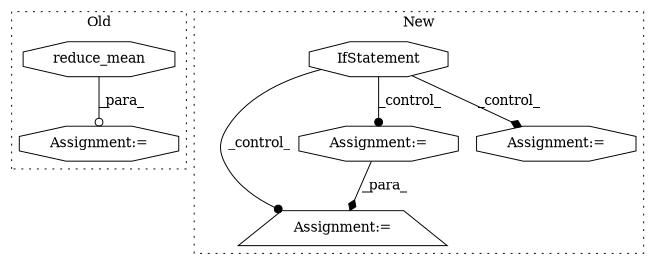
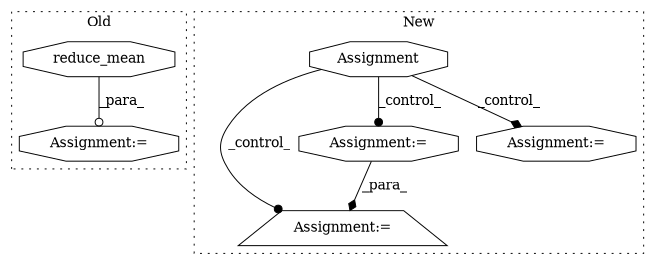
(379, 59) -> (379, 59)
